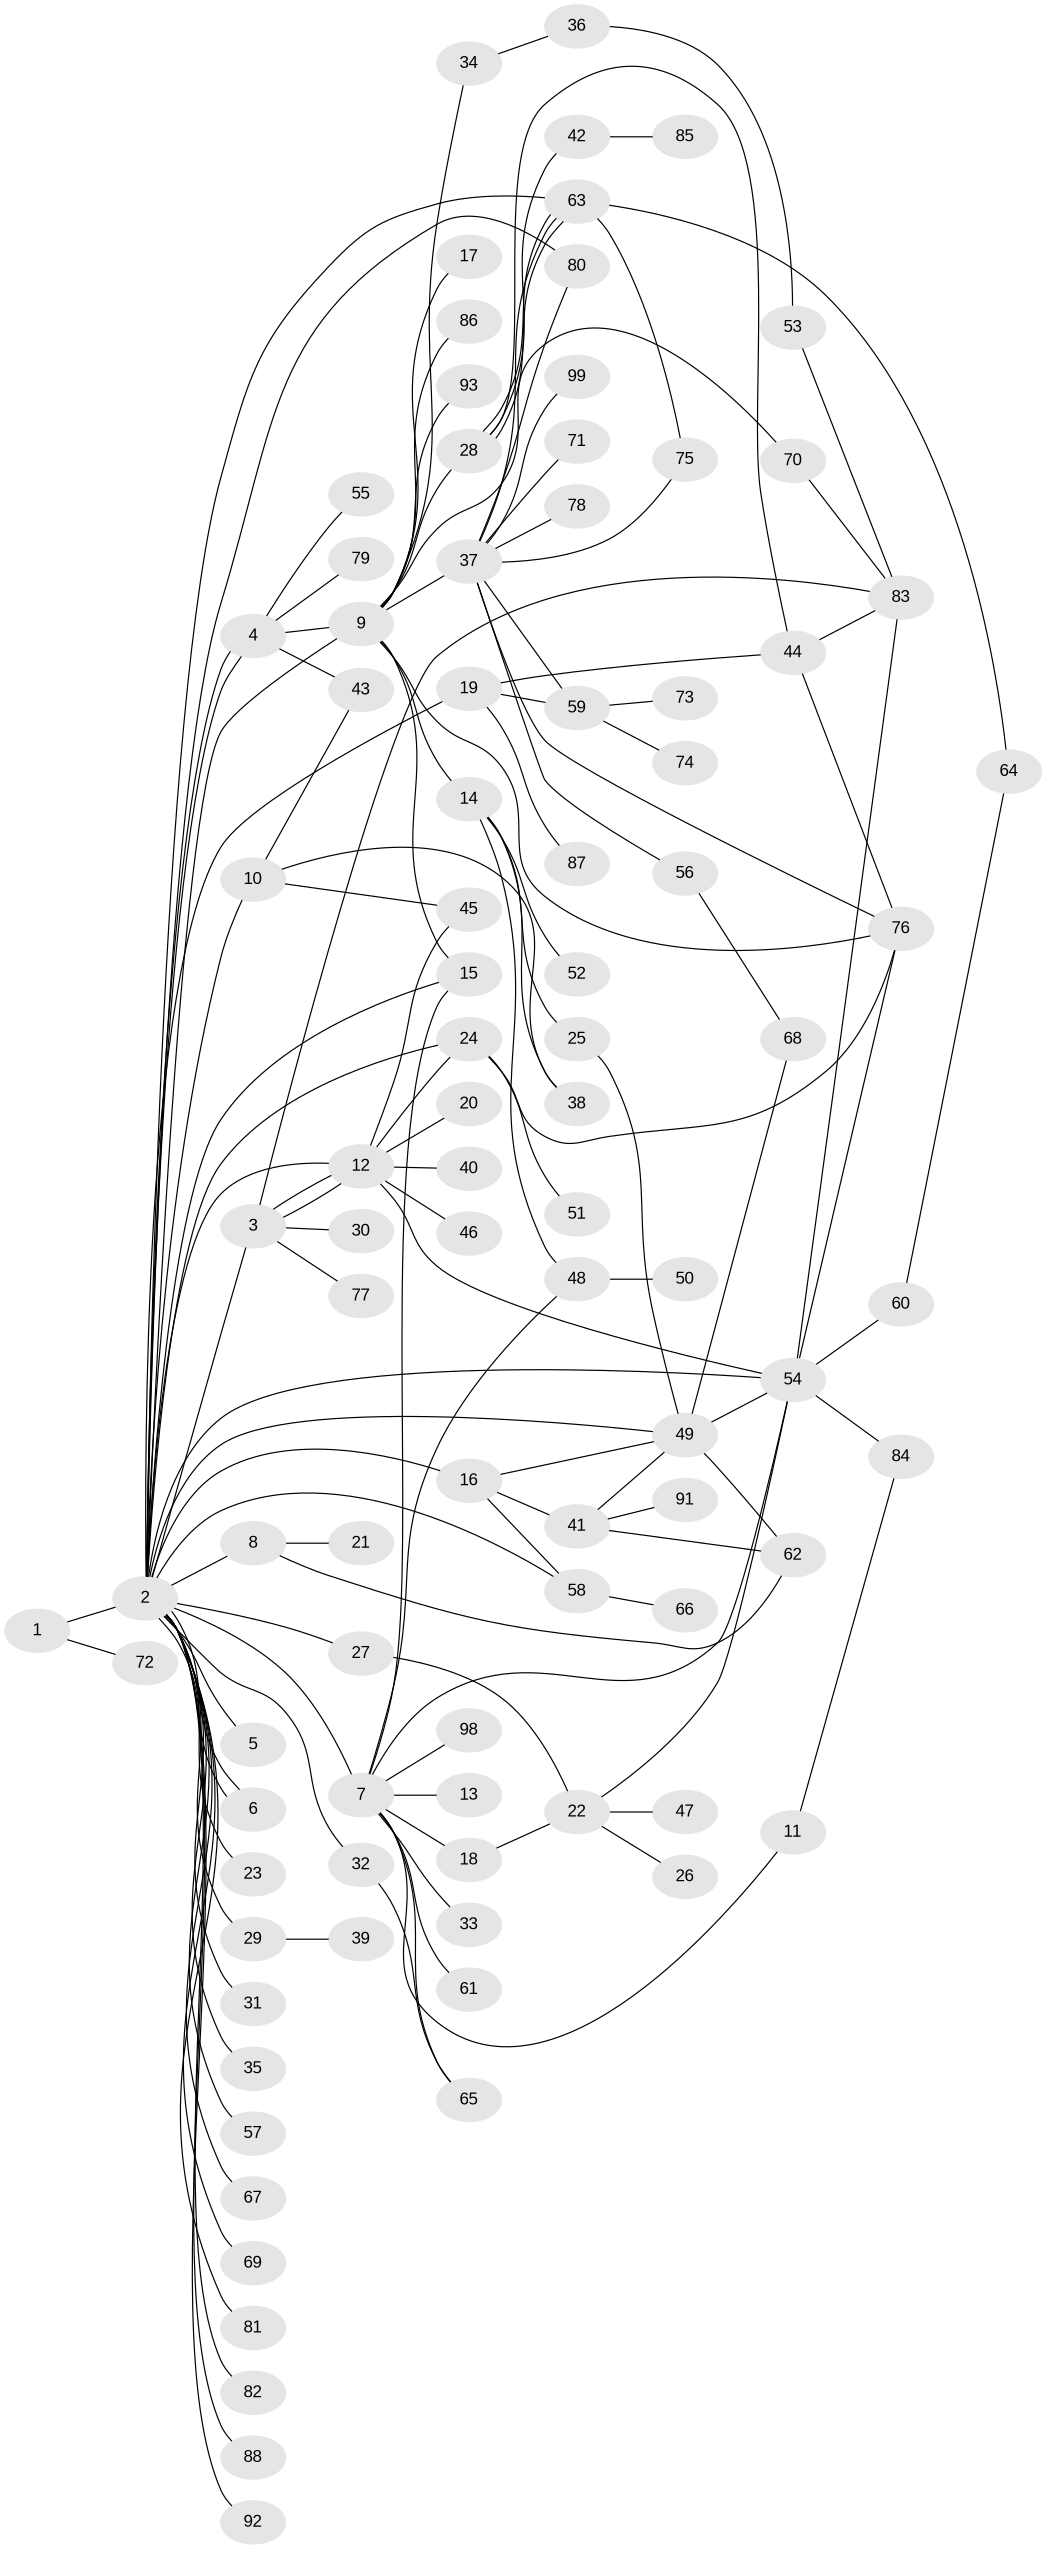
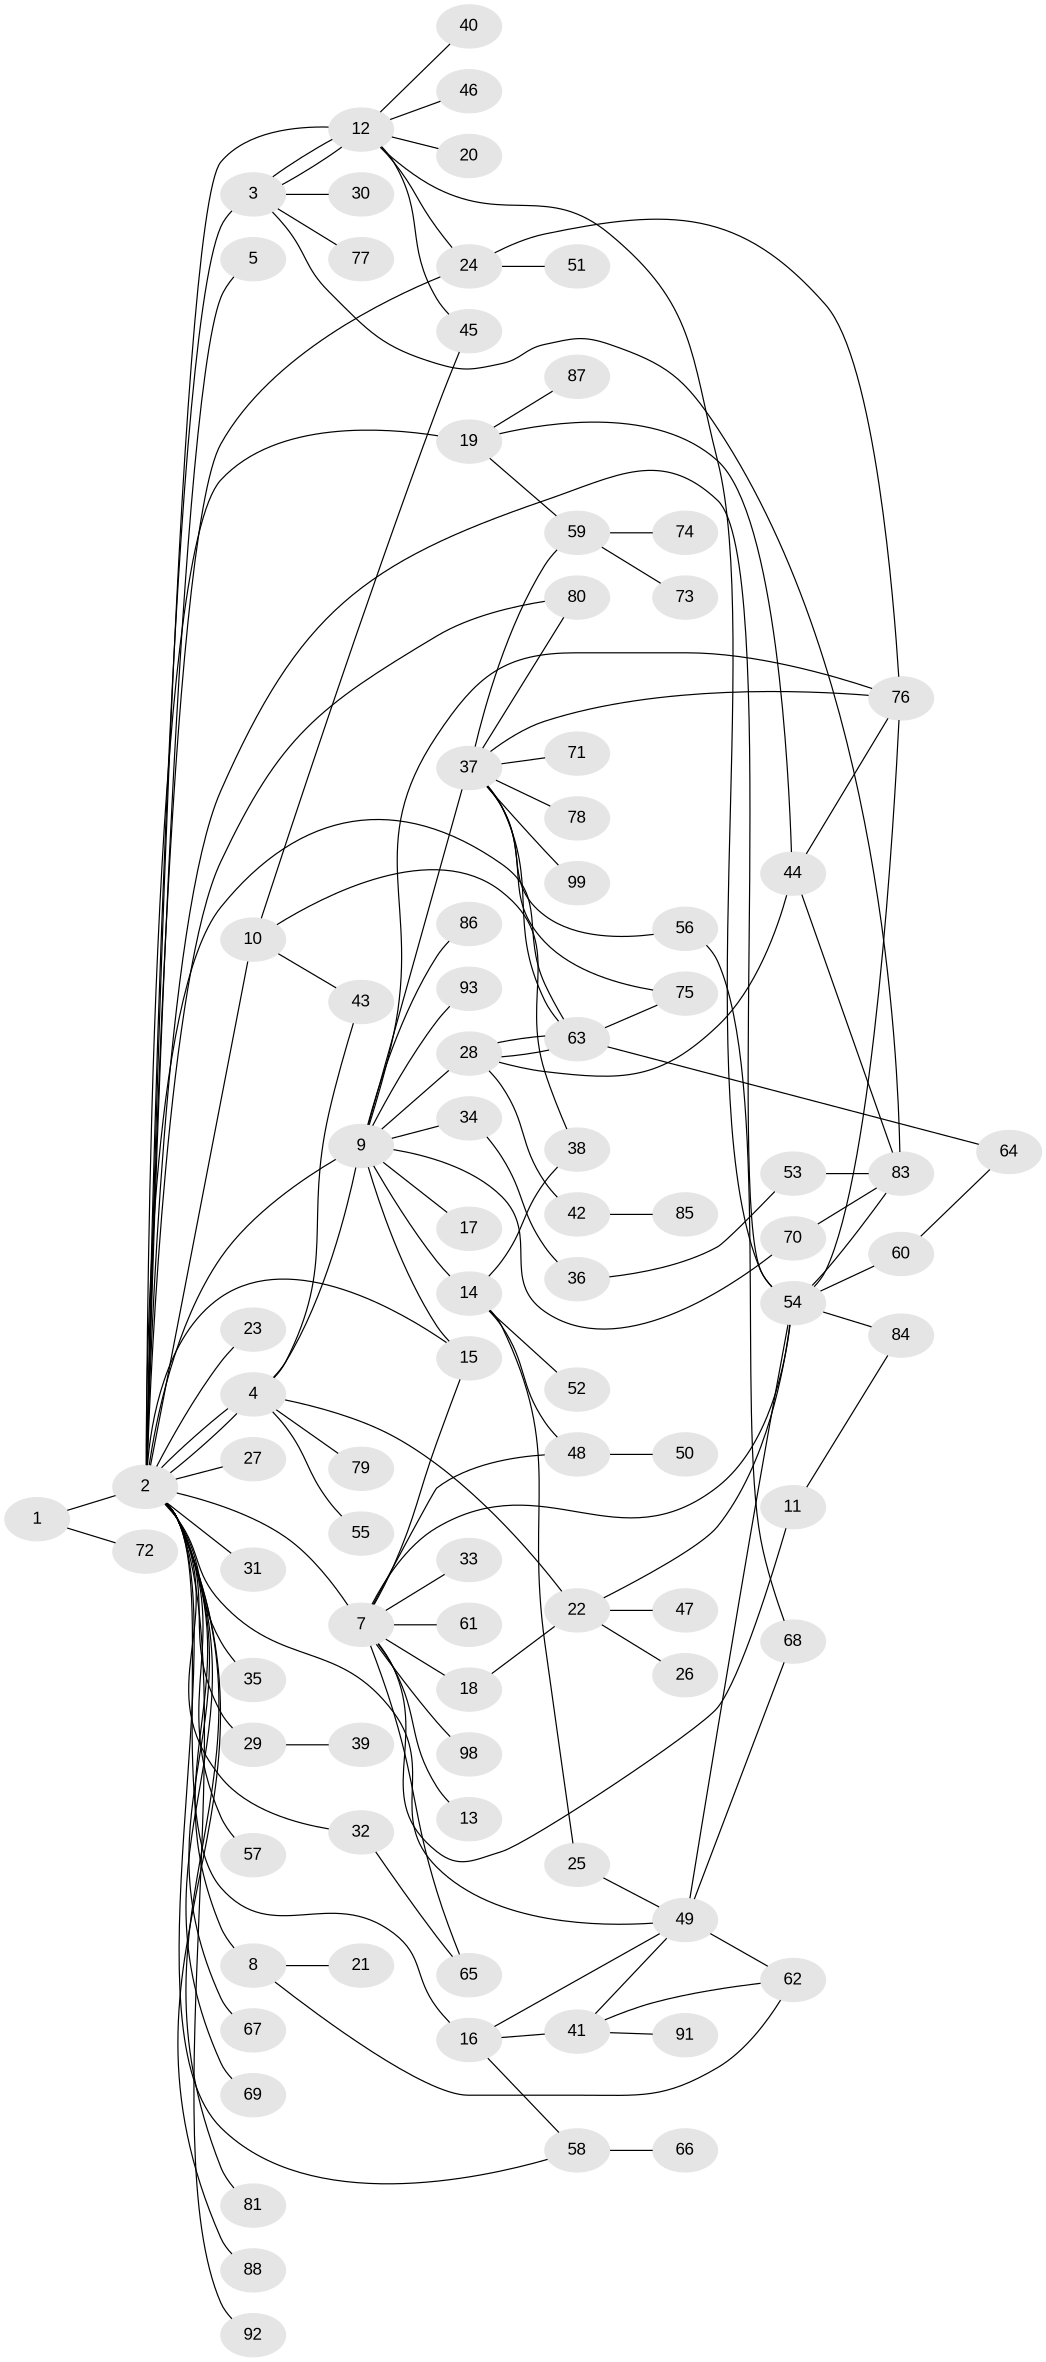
(501, 1698) -> (442, 1468)
(253, 1810) -> none
(253, 2393) -> none
